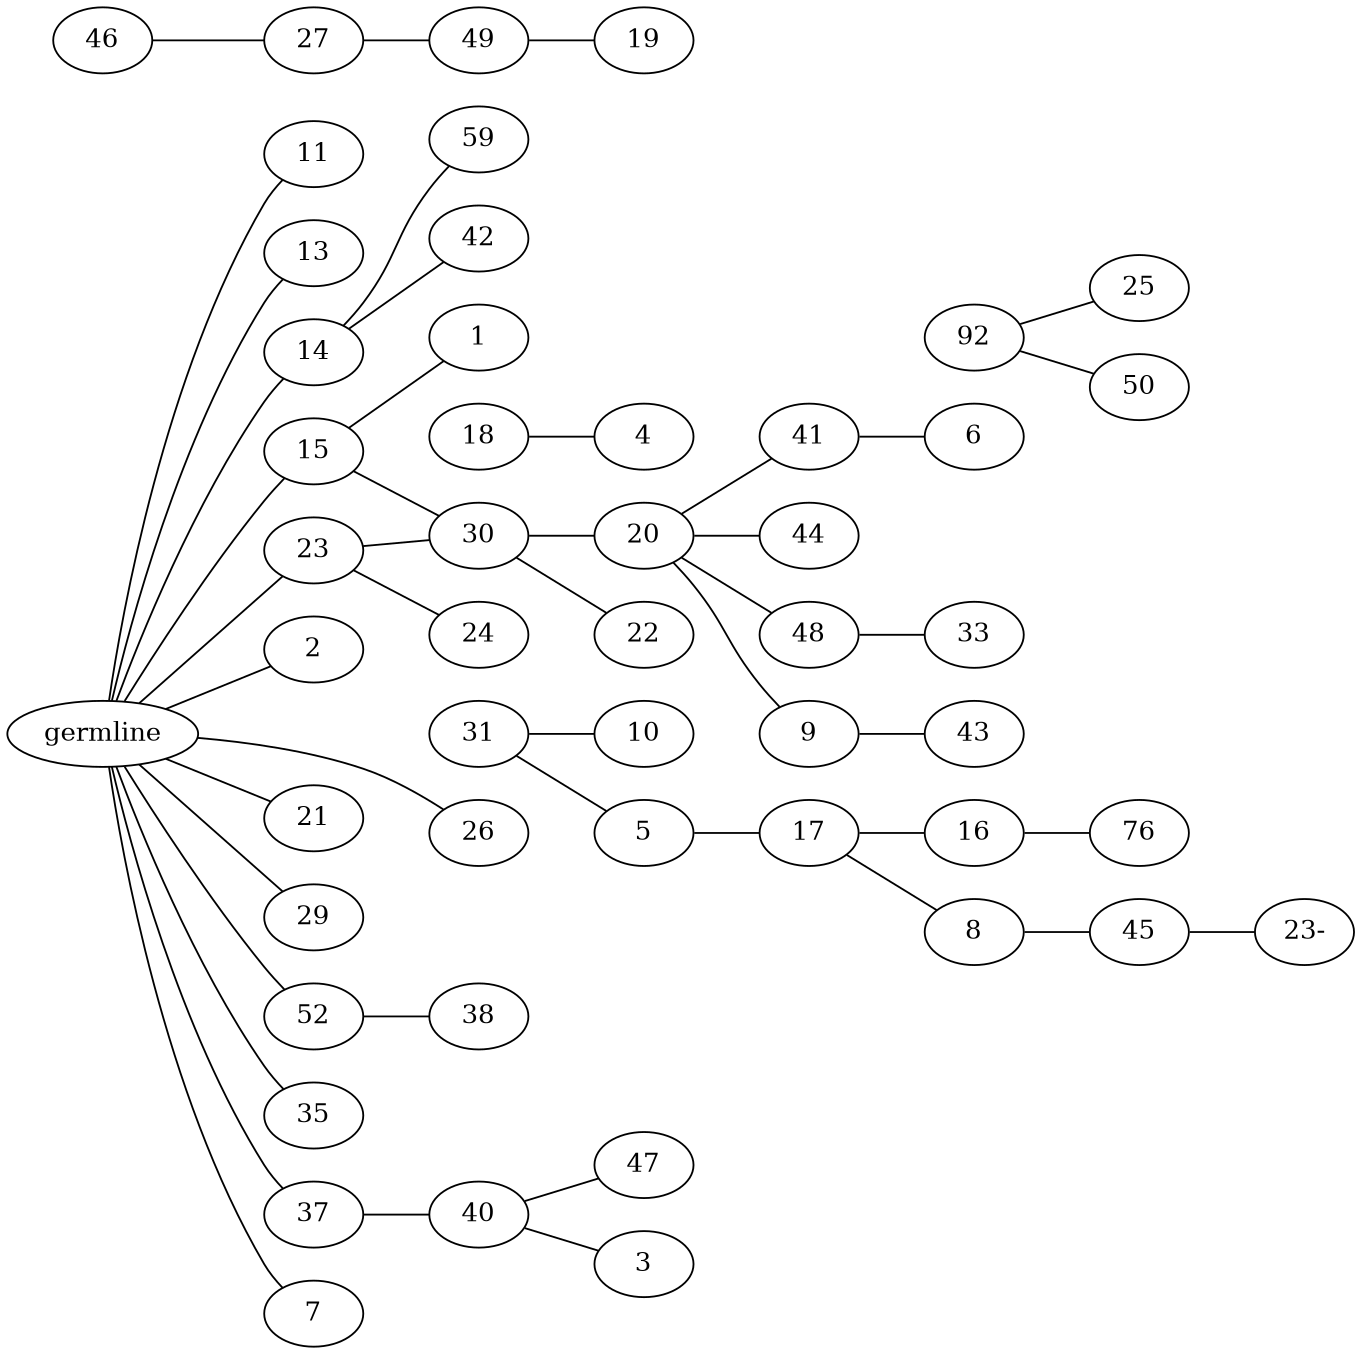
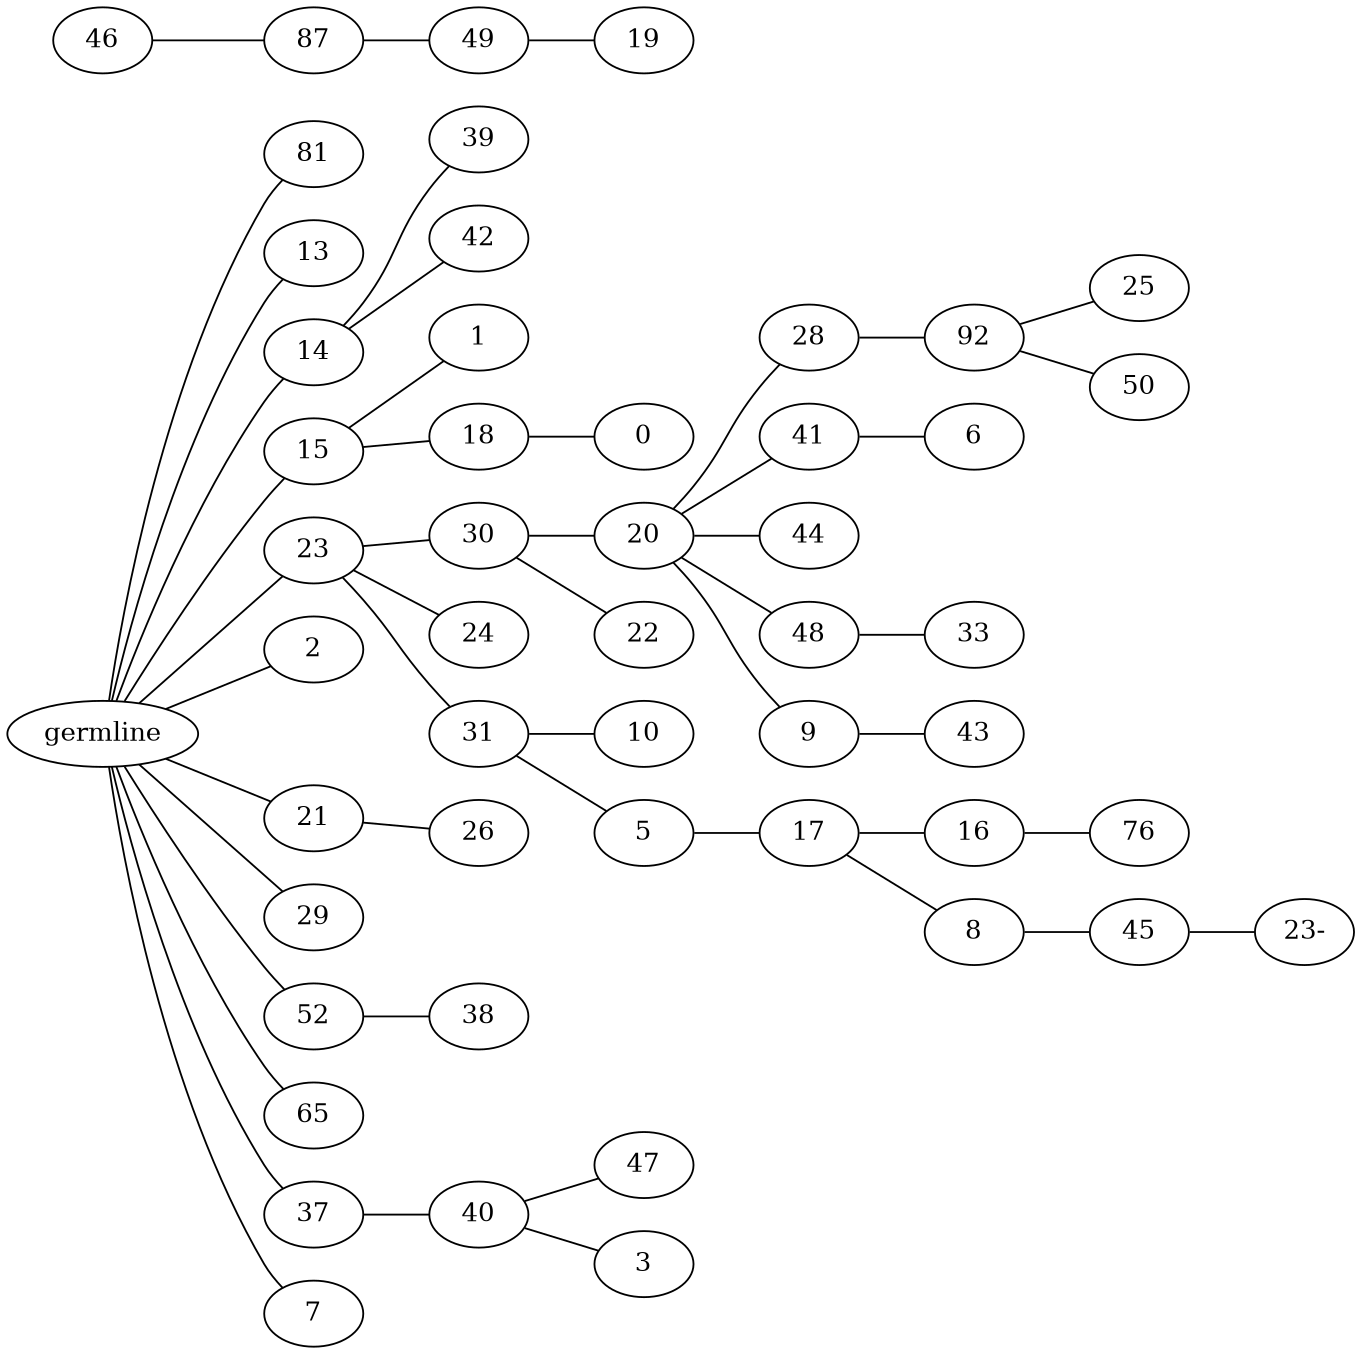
(314, 40) -> (314, 40)
(479, 139) -> (479, 139)
(314, 154) -> (314, 154)
none -> (809, 338)
(644, 437) -> (644, 437)
(396, 494) -> (396, 444)
none -> (396, 642)
(325, 758) -> (396, 826)
(314, 1116) -> (314, 1116)
